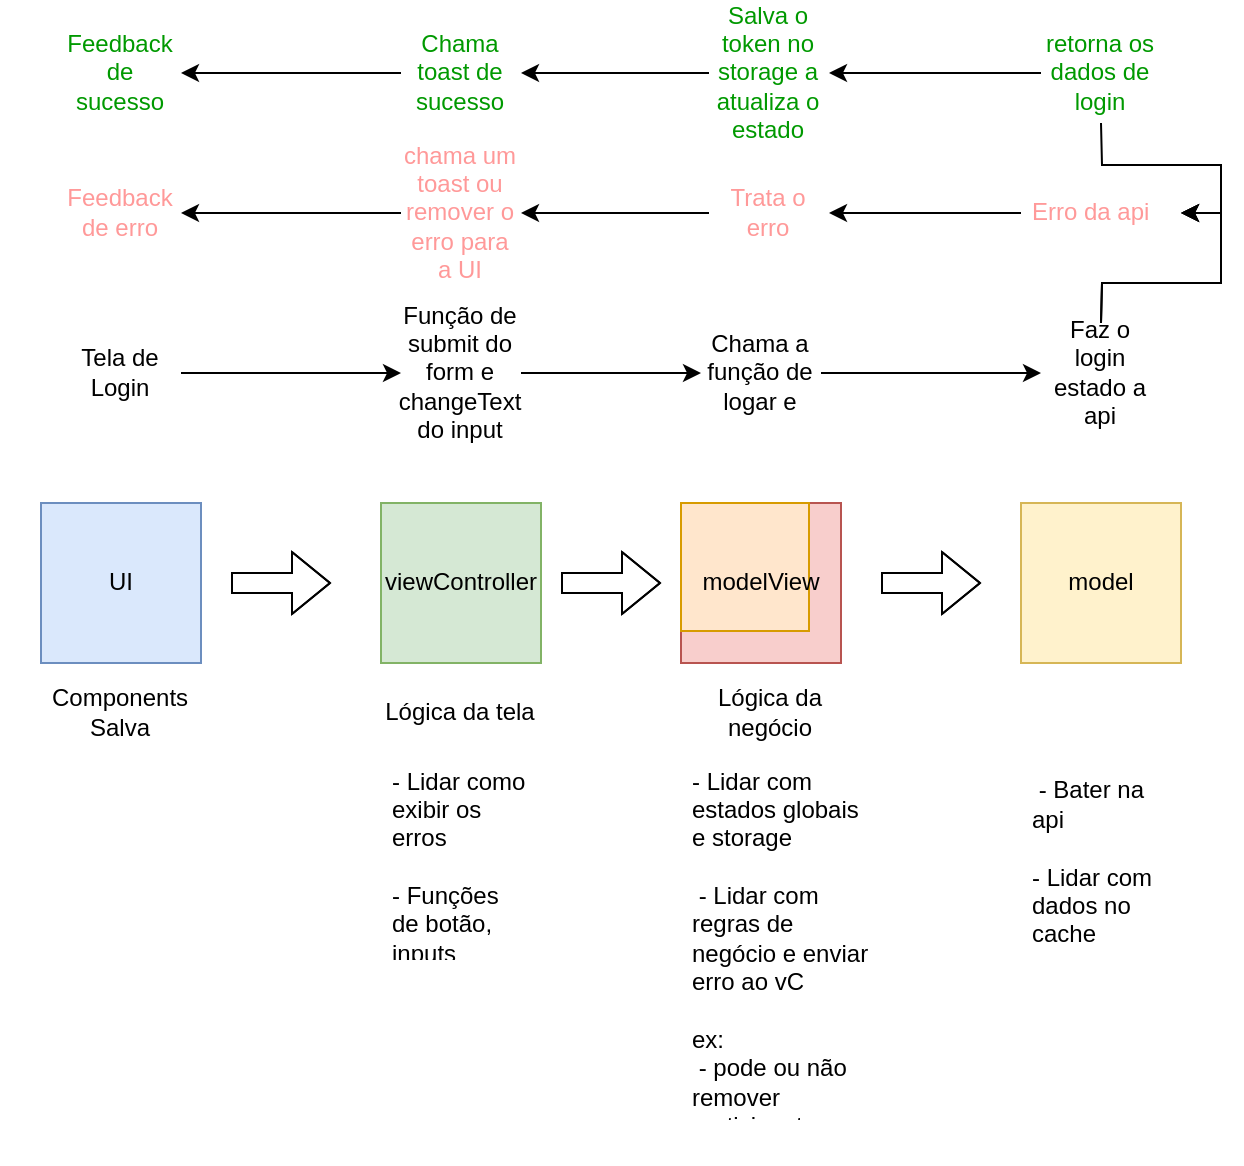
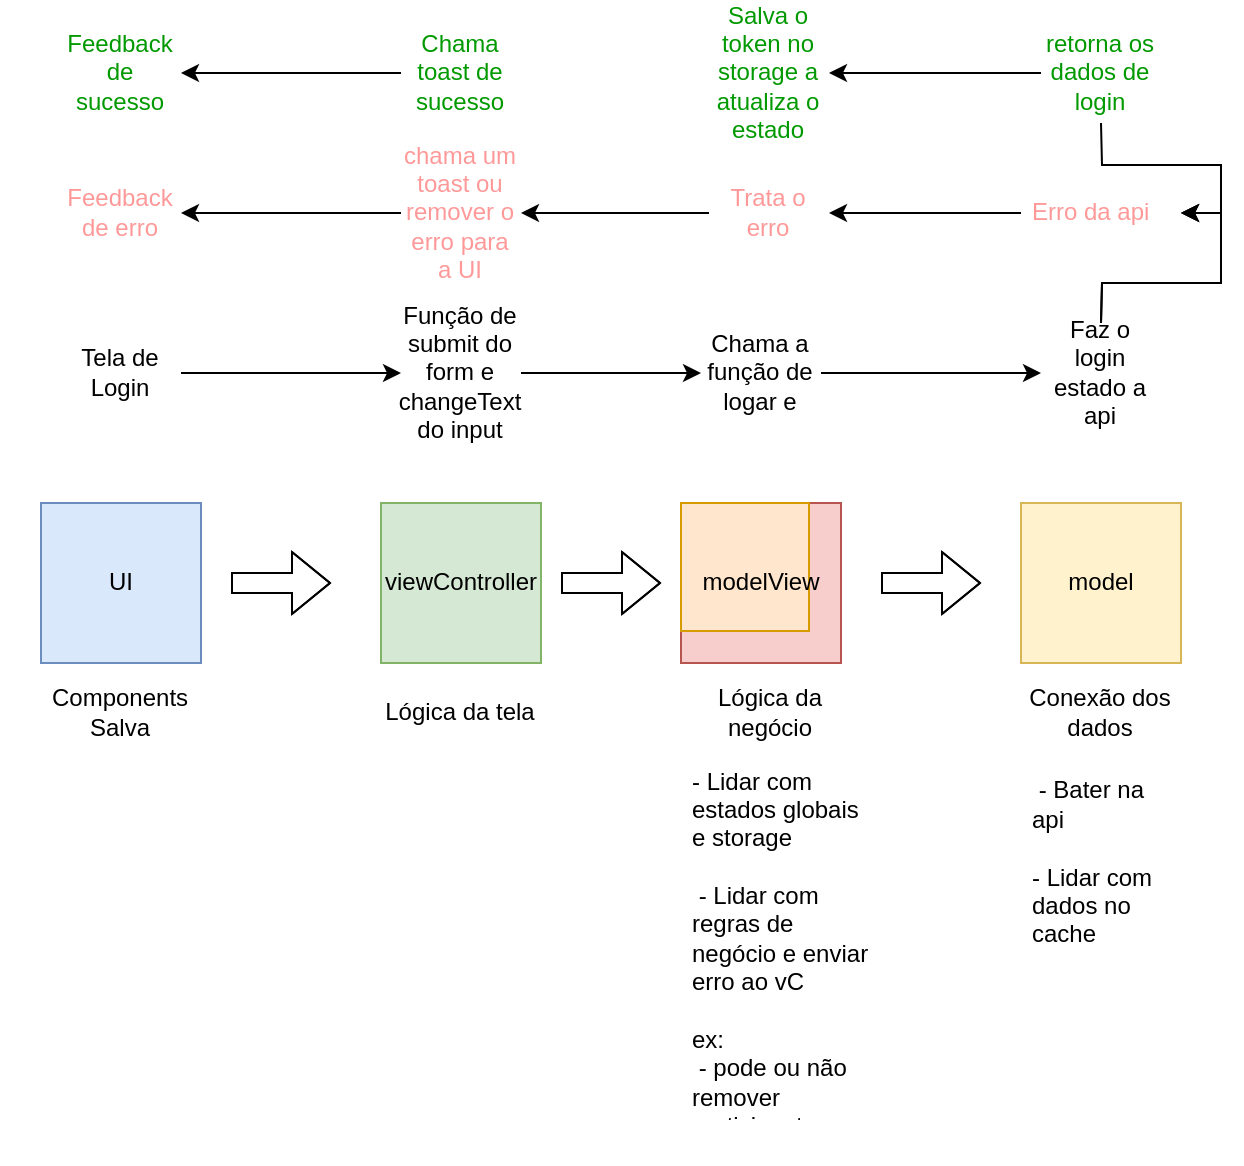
(622, 73) -> none
none -> (1101, 713)
(461, 863) -> none
